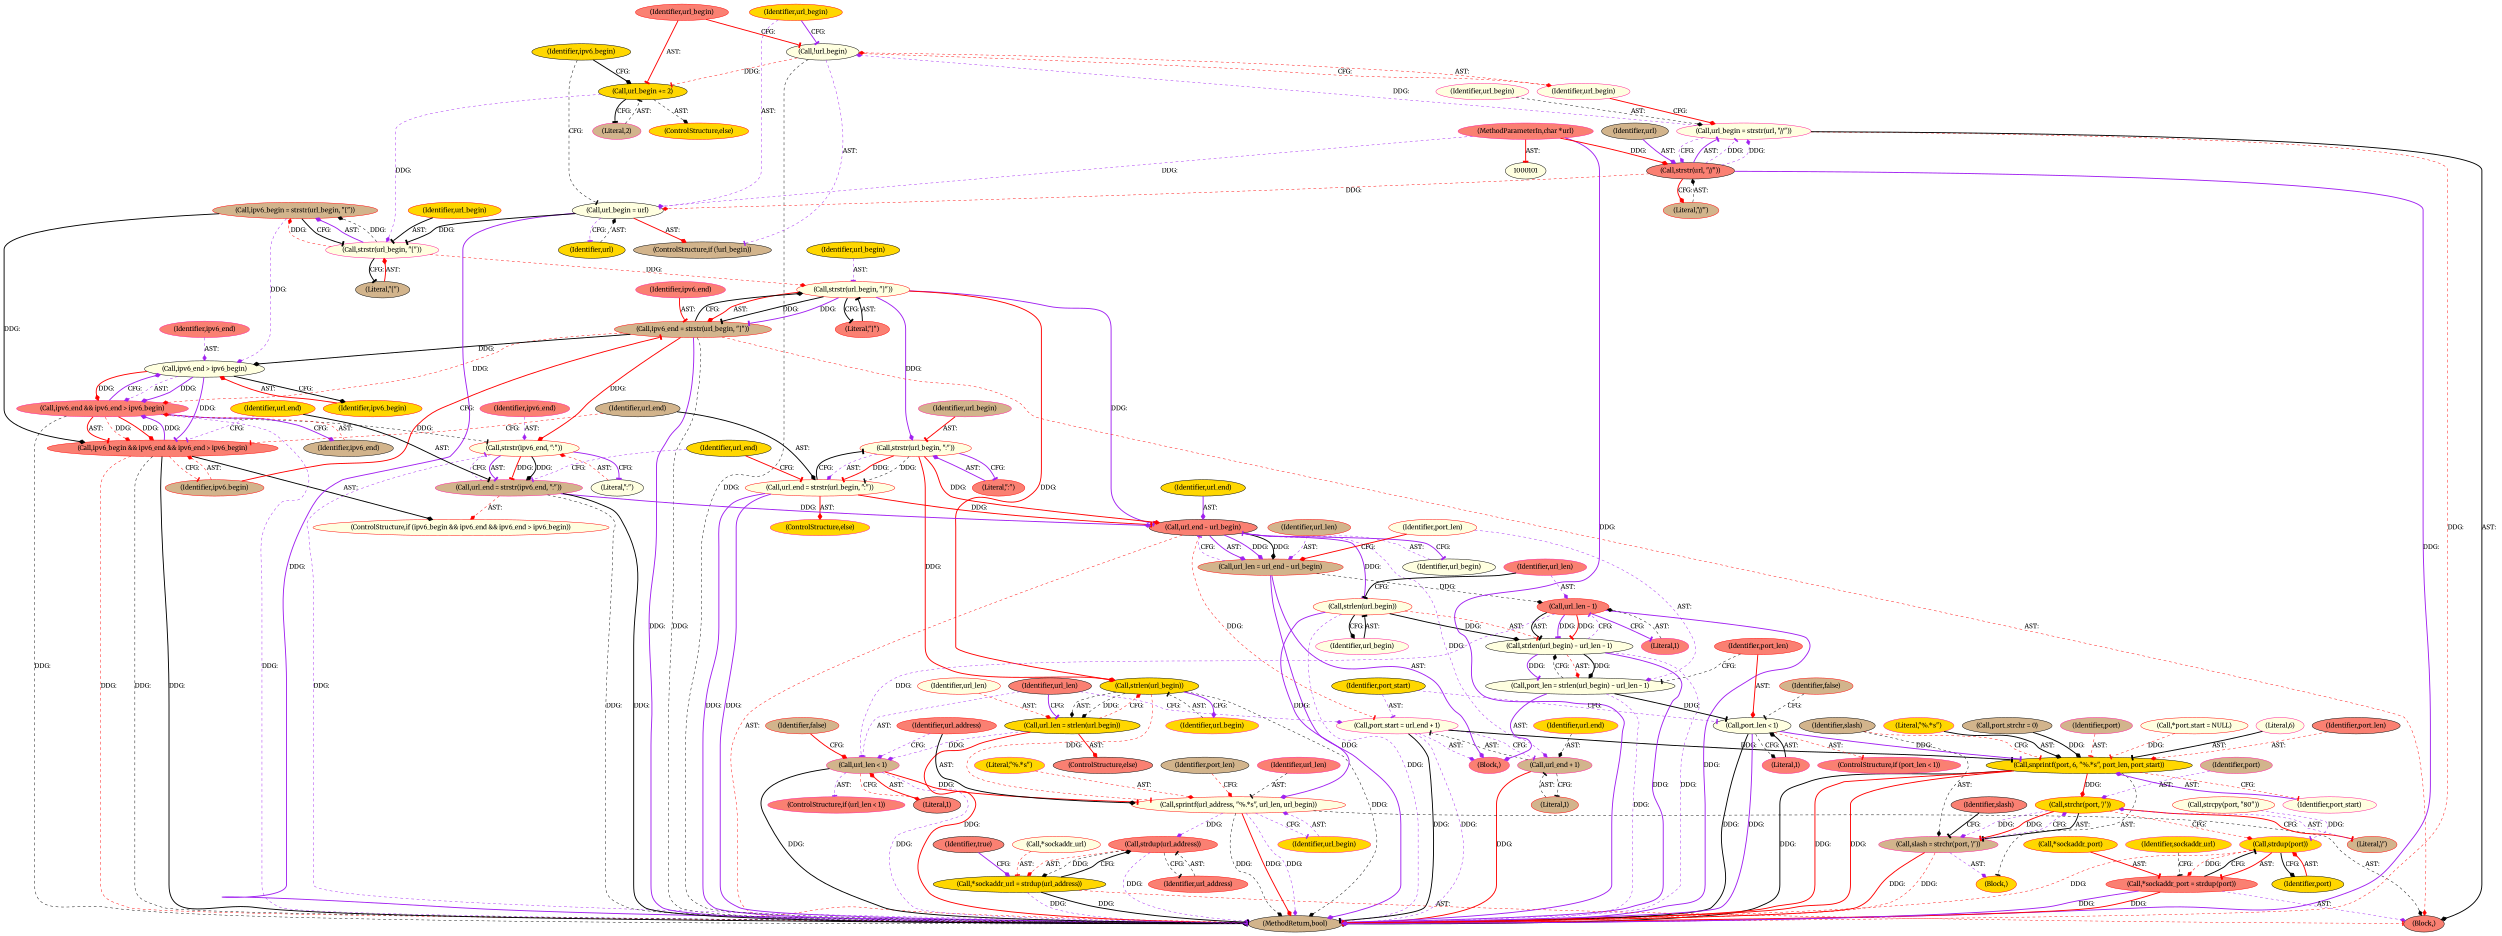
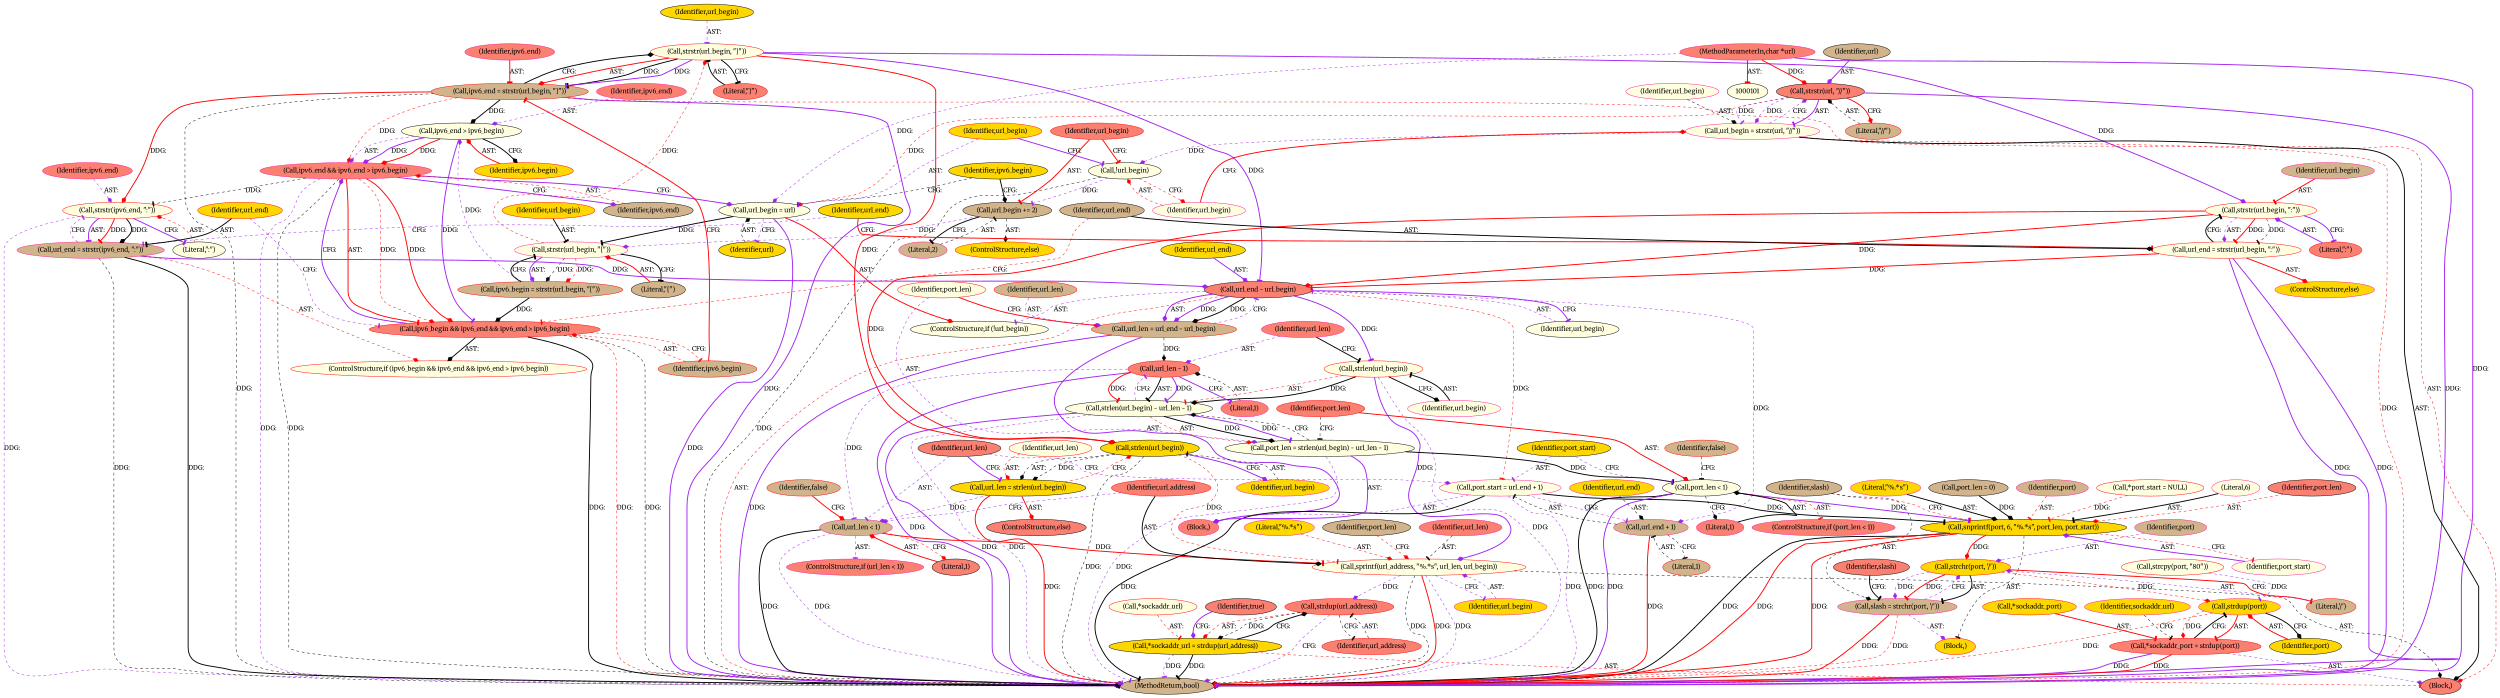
(735, 71) -> (1071, 191)
(643, 92) -> (1007, 210)
(838, 176) -> (1109, 297)
(702, 250) -> (979, 329)
(130, 384) -> (572, 184)
(173, 428) -> (330, 250)
(2007, 726) -> (1968, 488)
(2200, 825) -> (2147, 587)
(1135, 884) -> (1310, 646)
